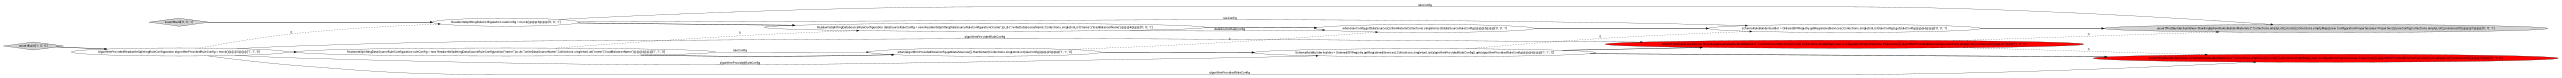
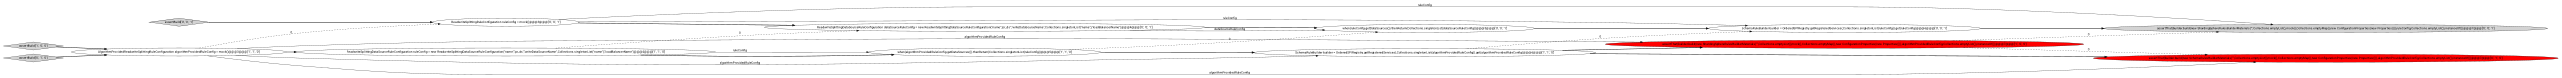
none -> (33, 58)
